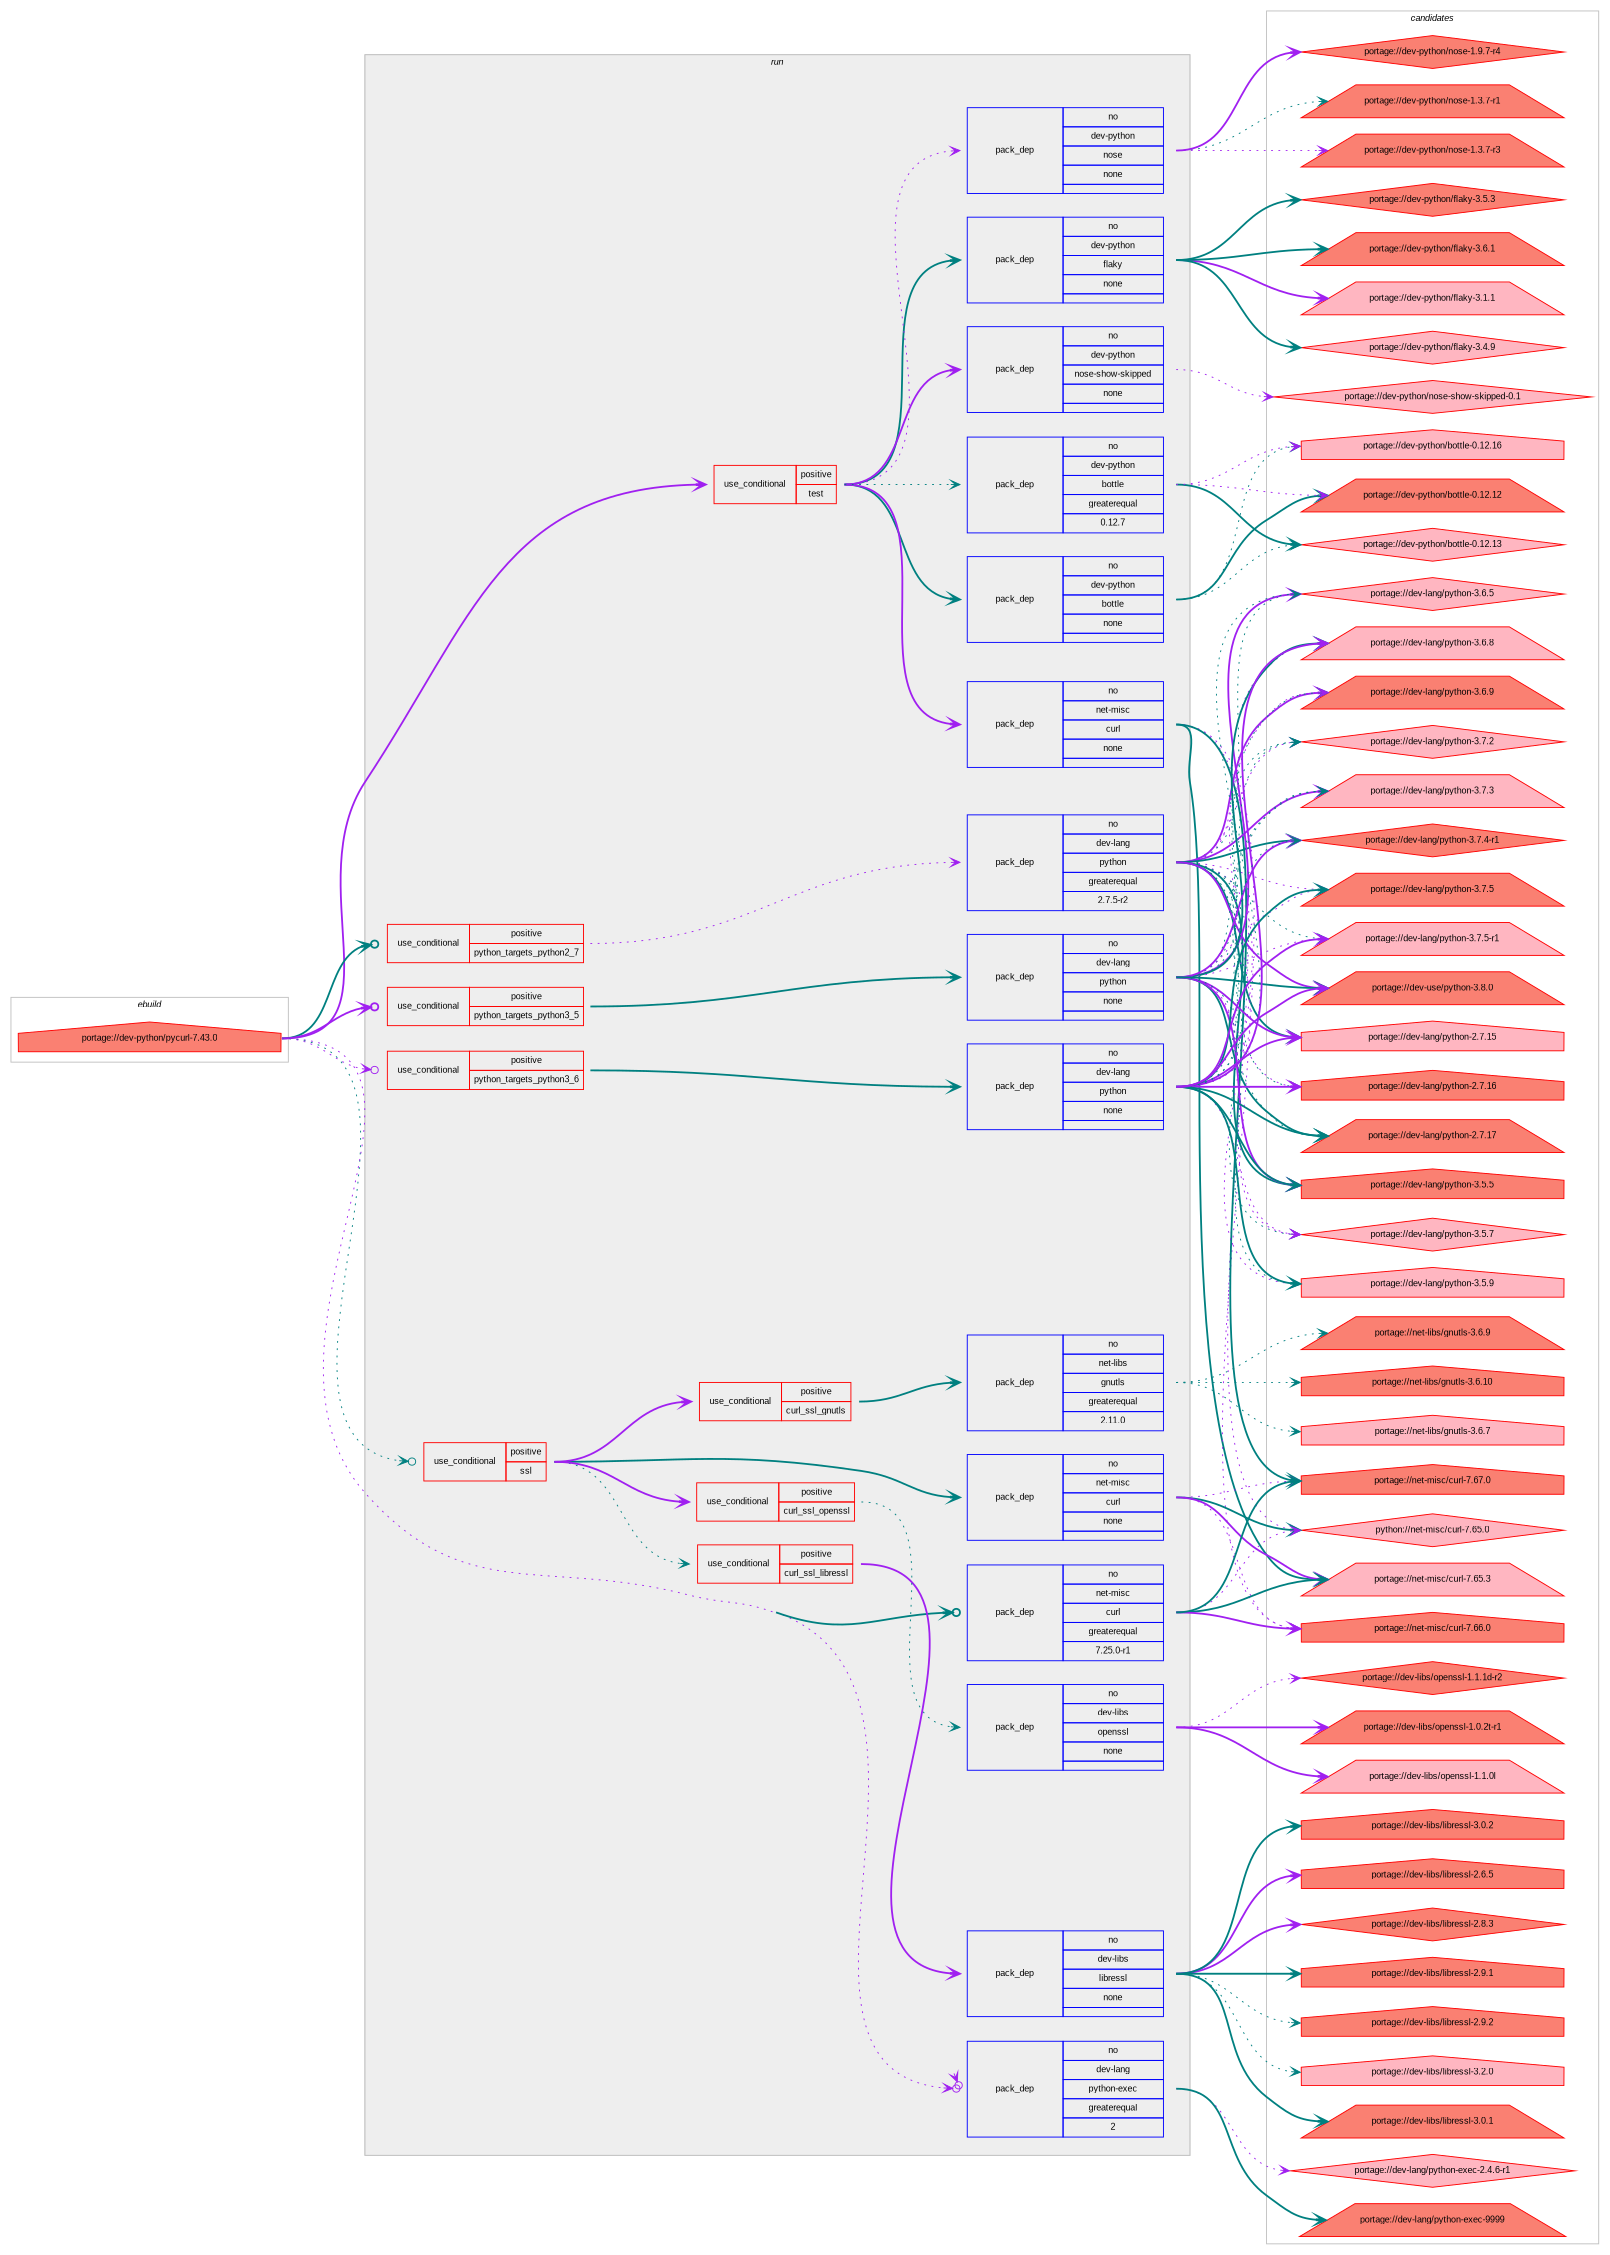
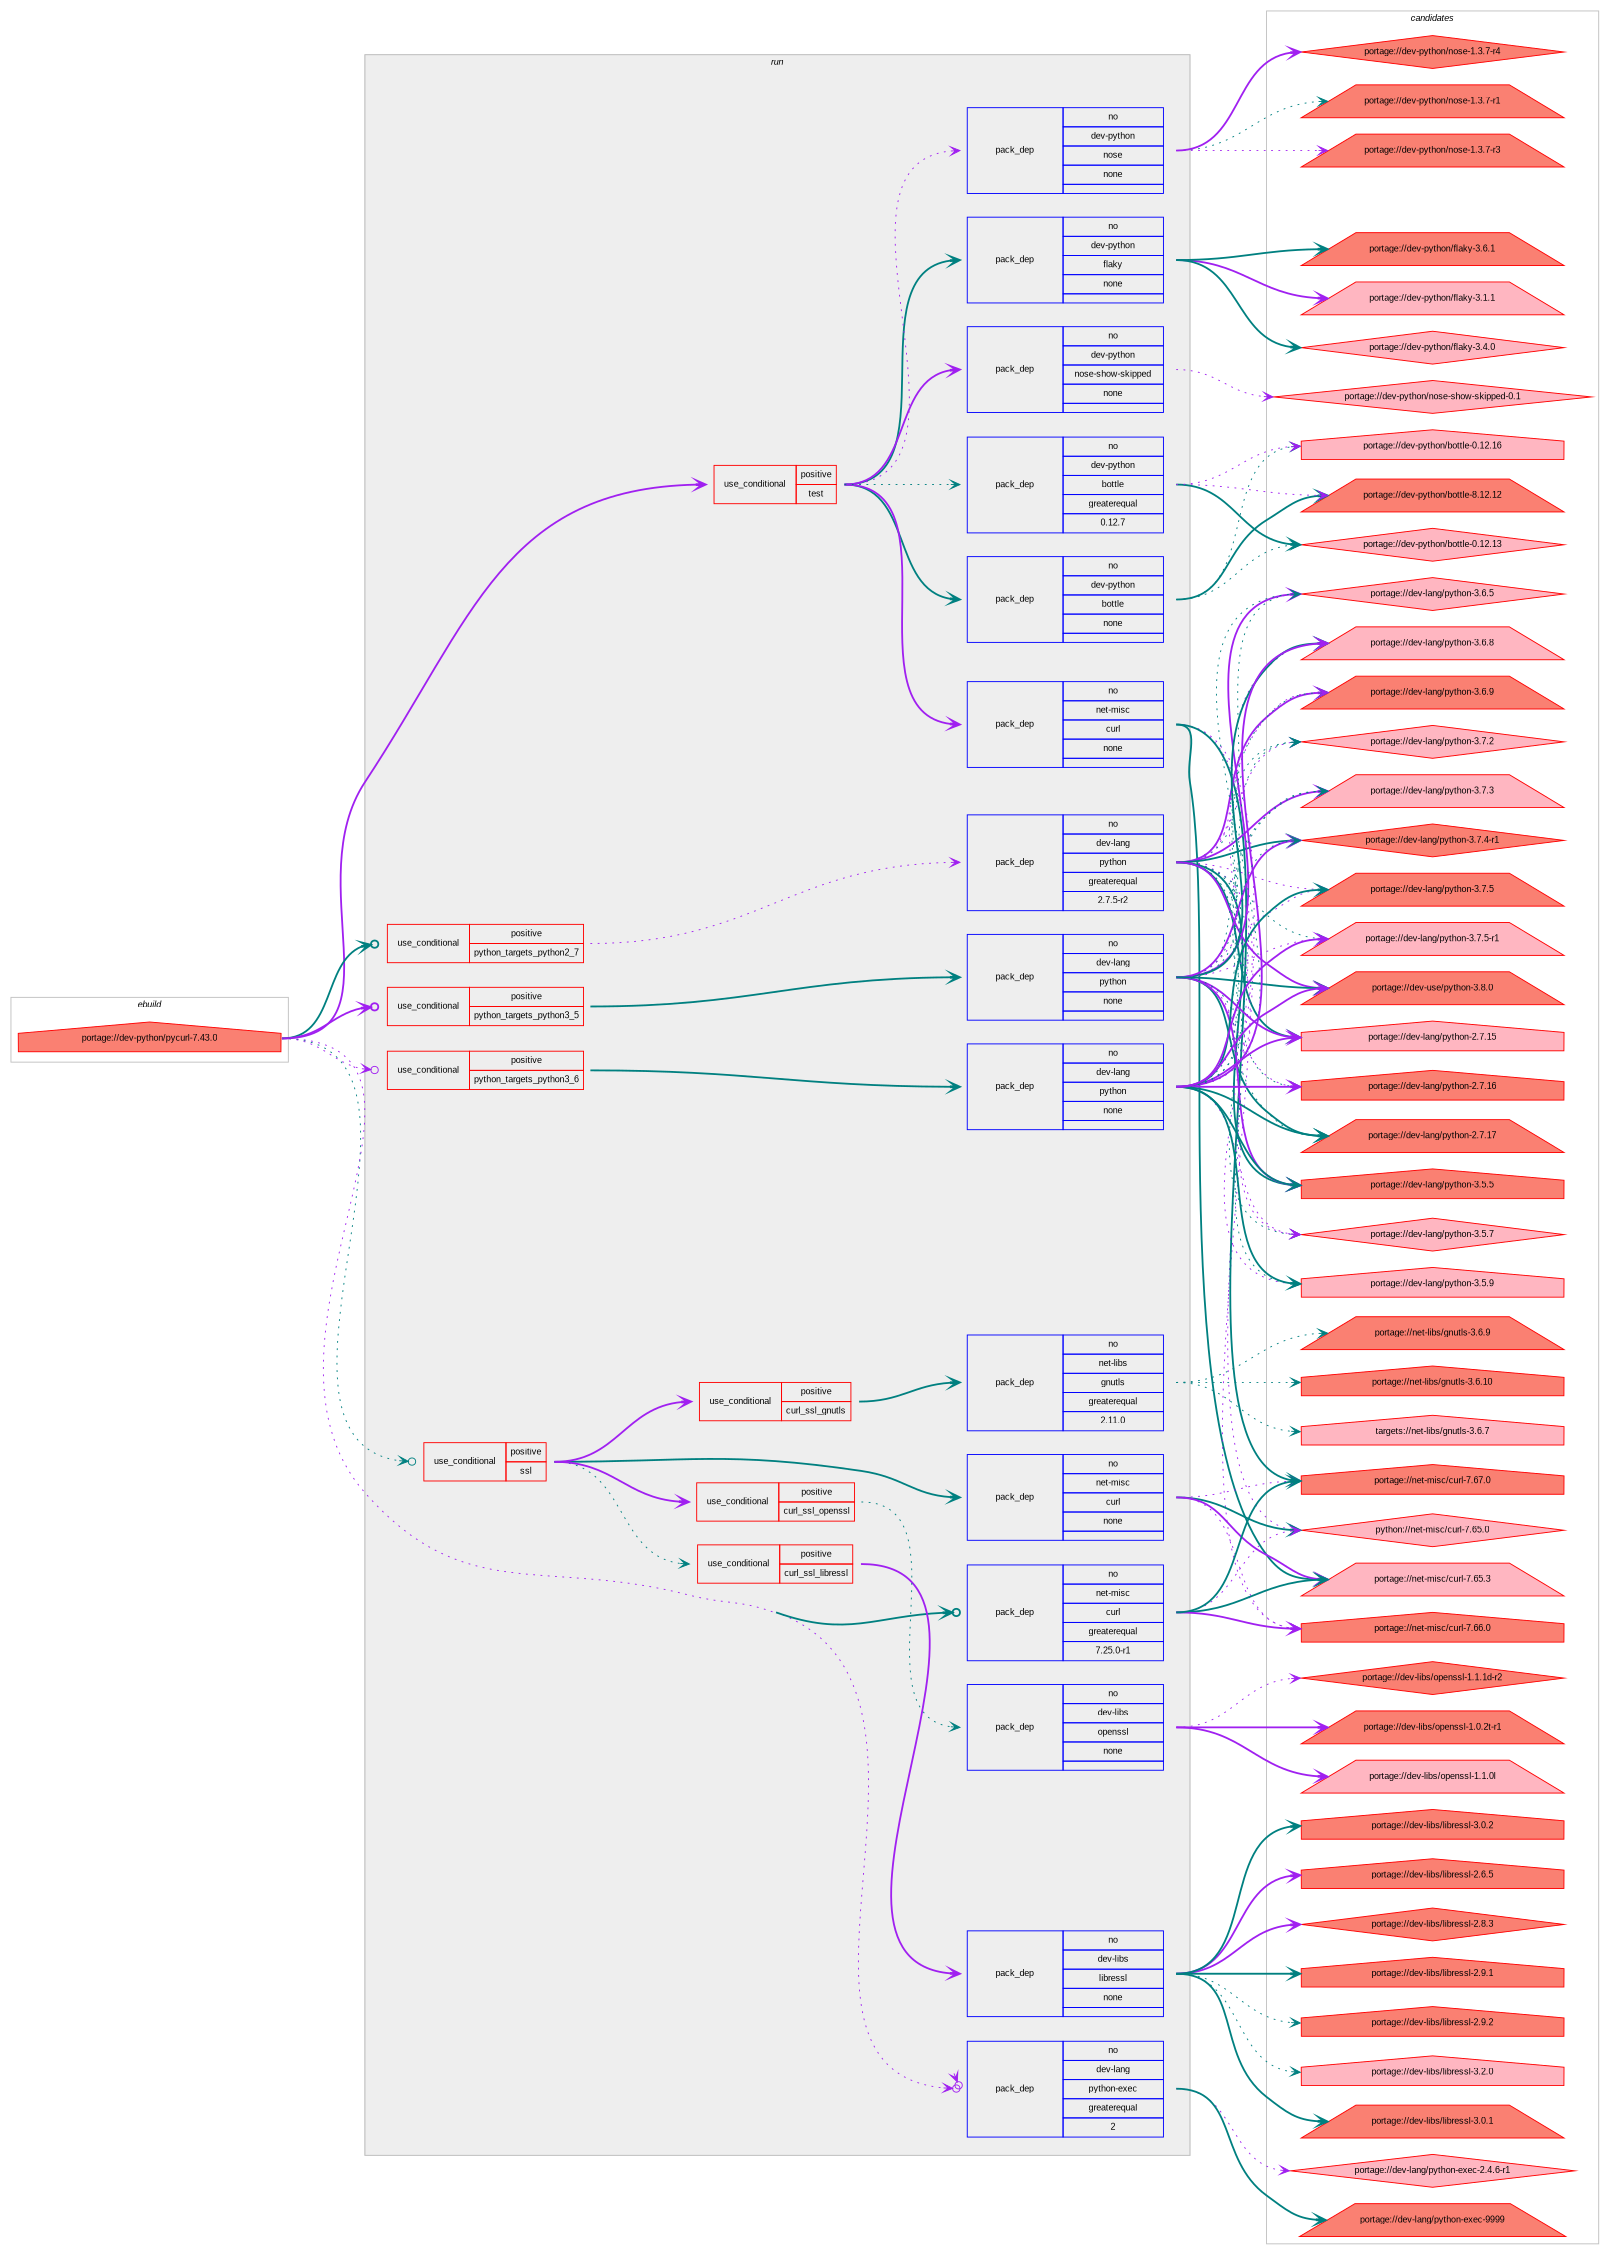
(1433, 52) -> (1433, 52)
(1433, 200) -> none
(1433, 348) -> (1433, 348)
(1433, 495) -> (1433, 495)
(1433, 1432) -> (1433, 1432)
